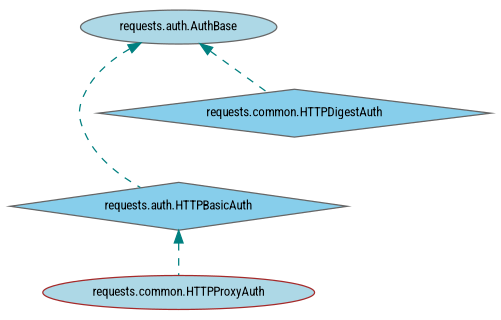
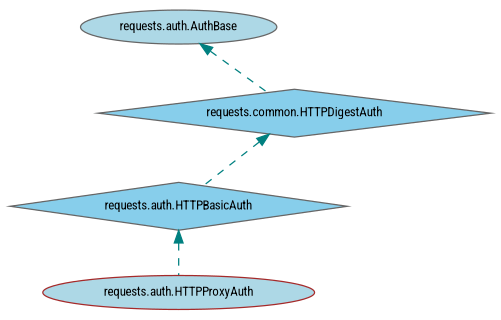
(80, 121) -> (231, 164)
(179, 292) -> (179, 292)
